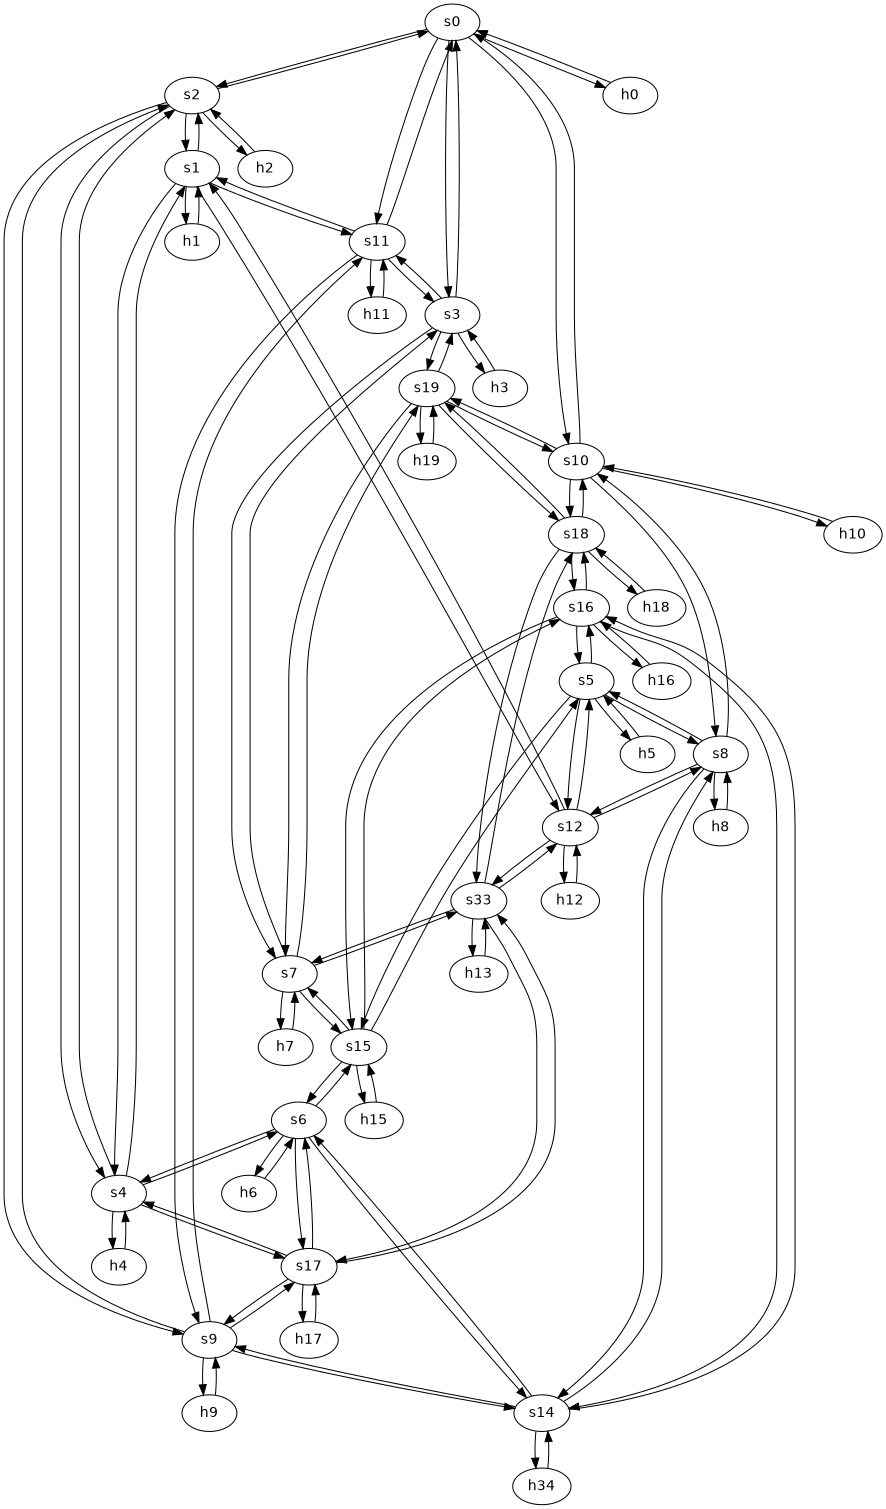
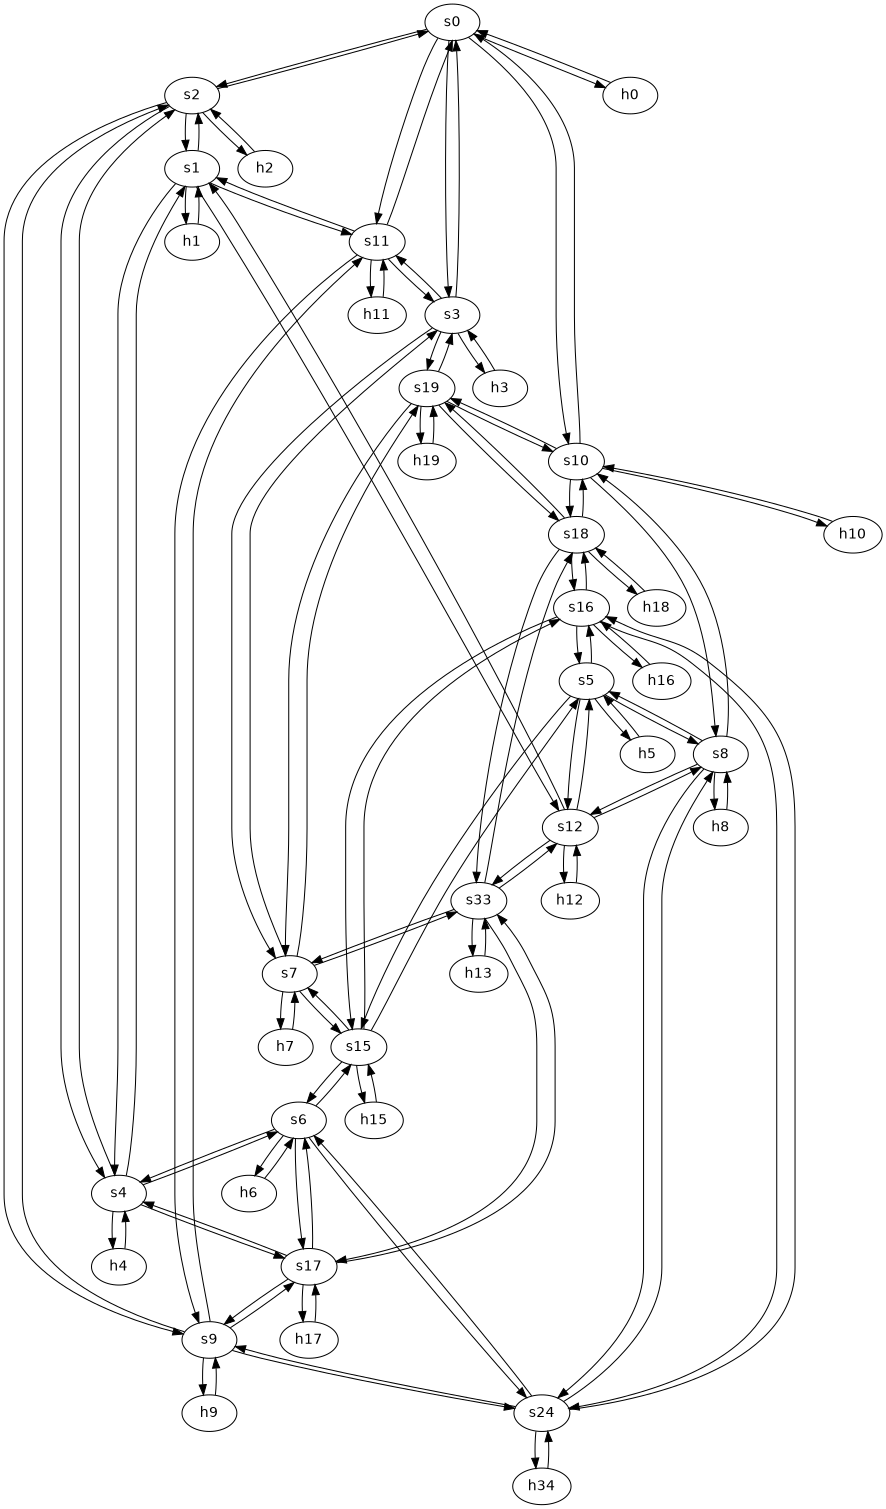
(542, 1413) -> (542, 1413)
